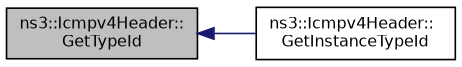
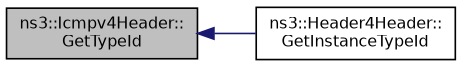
(356, 33) -> (356, 33)
